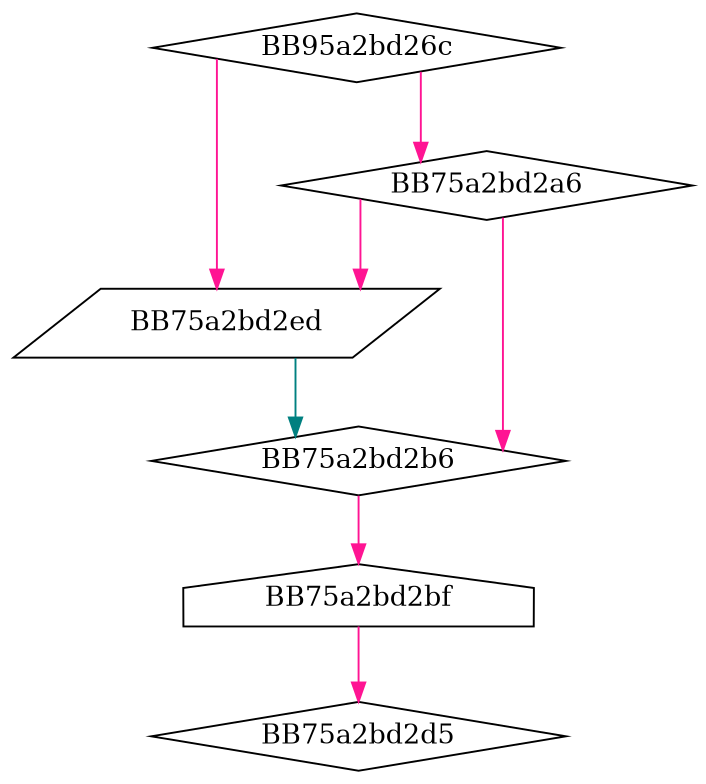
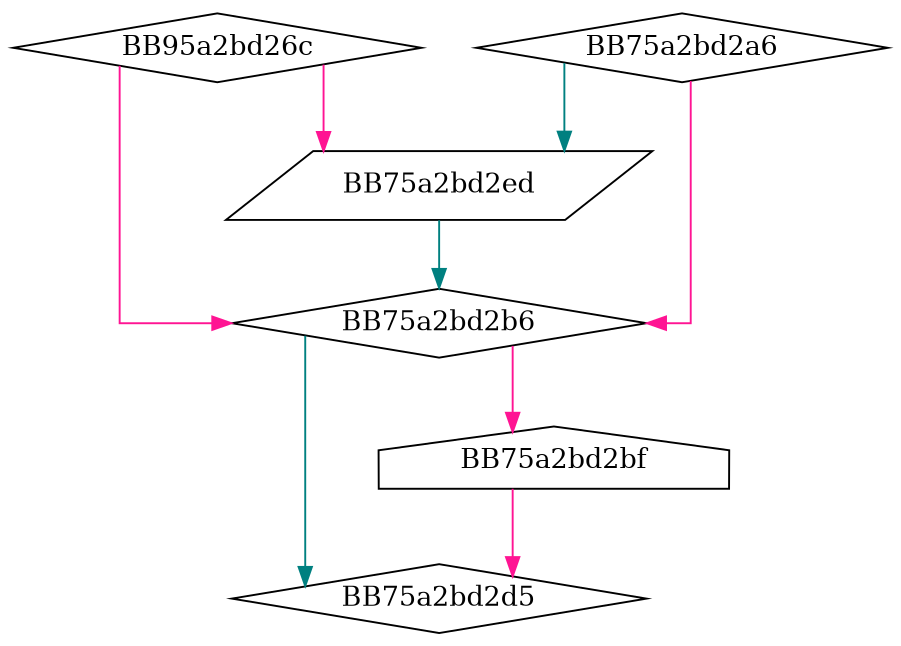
(421, 107) -> (120, 241)
(360, 234) -> (564, 97)
none -> (305, 451)
